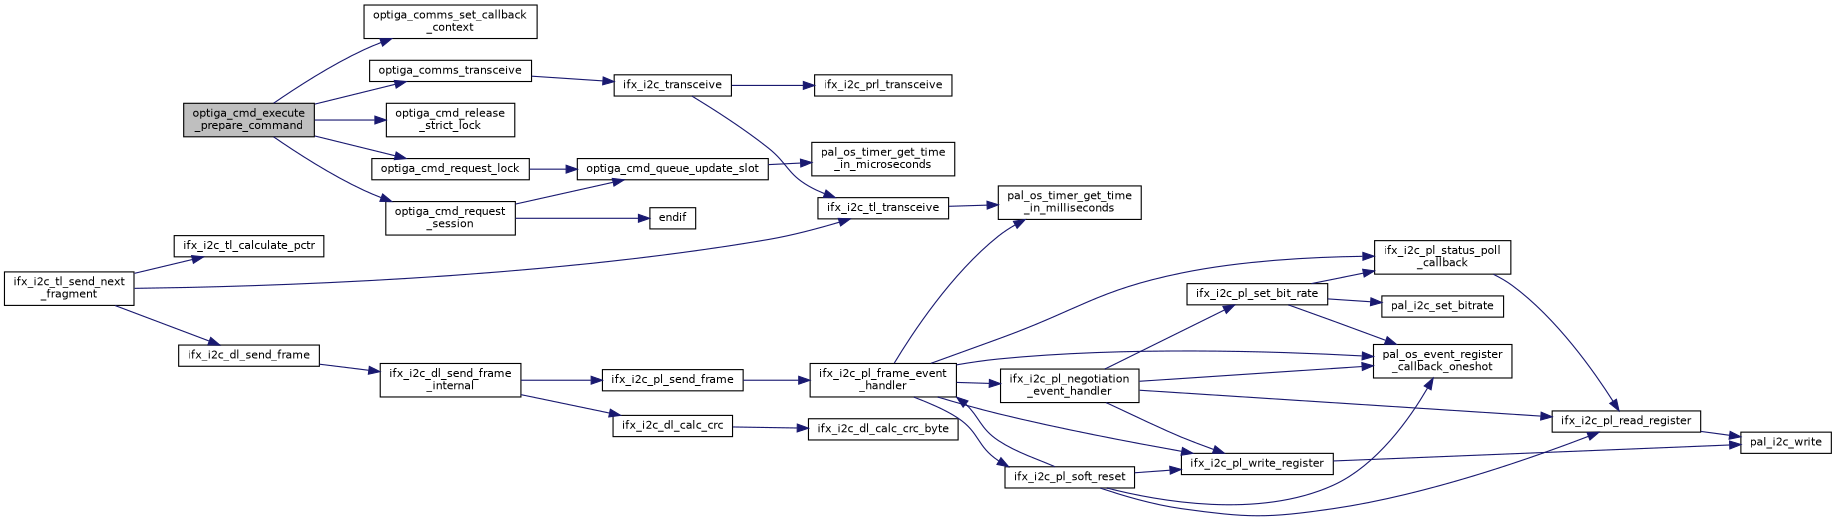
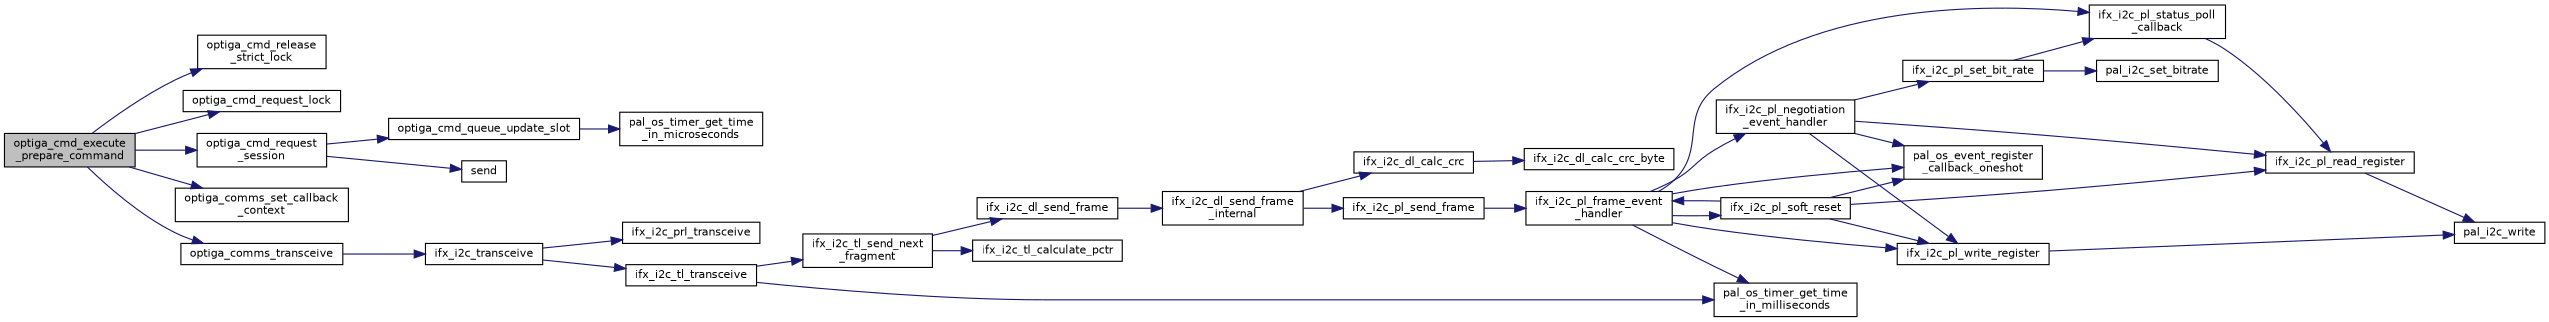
(548, 169) -> none
(673, 218) -> (484, 171)
(489, 273) -> (774, 264)
(1337, 322) -> none
